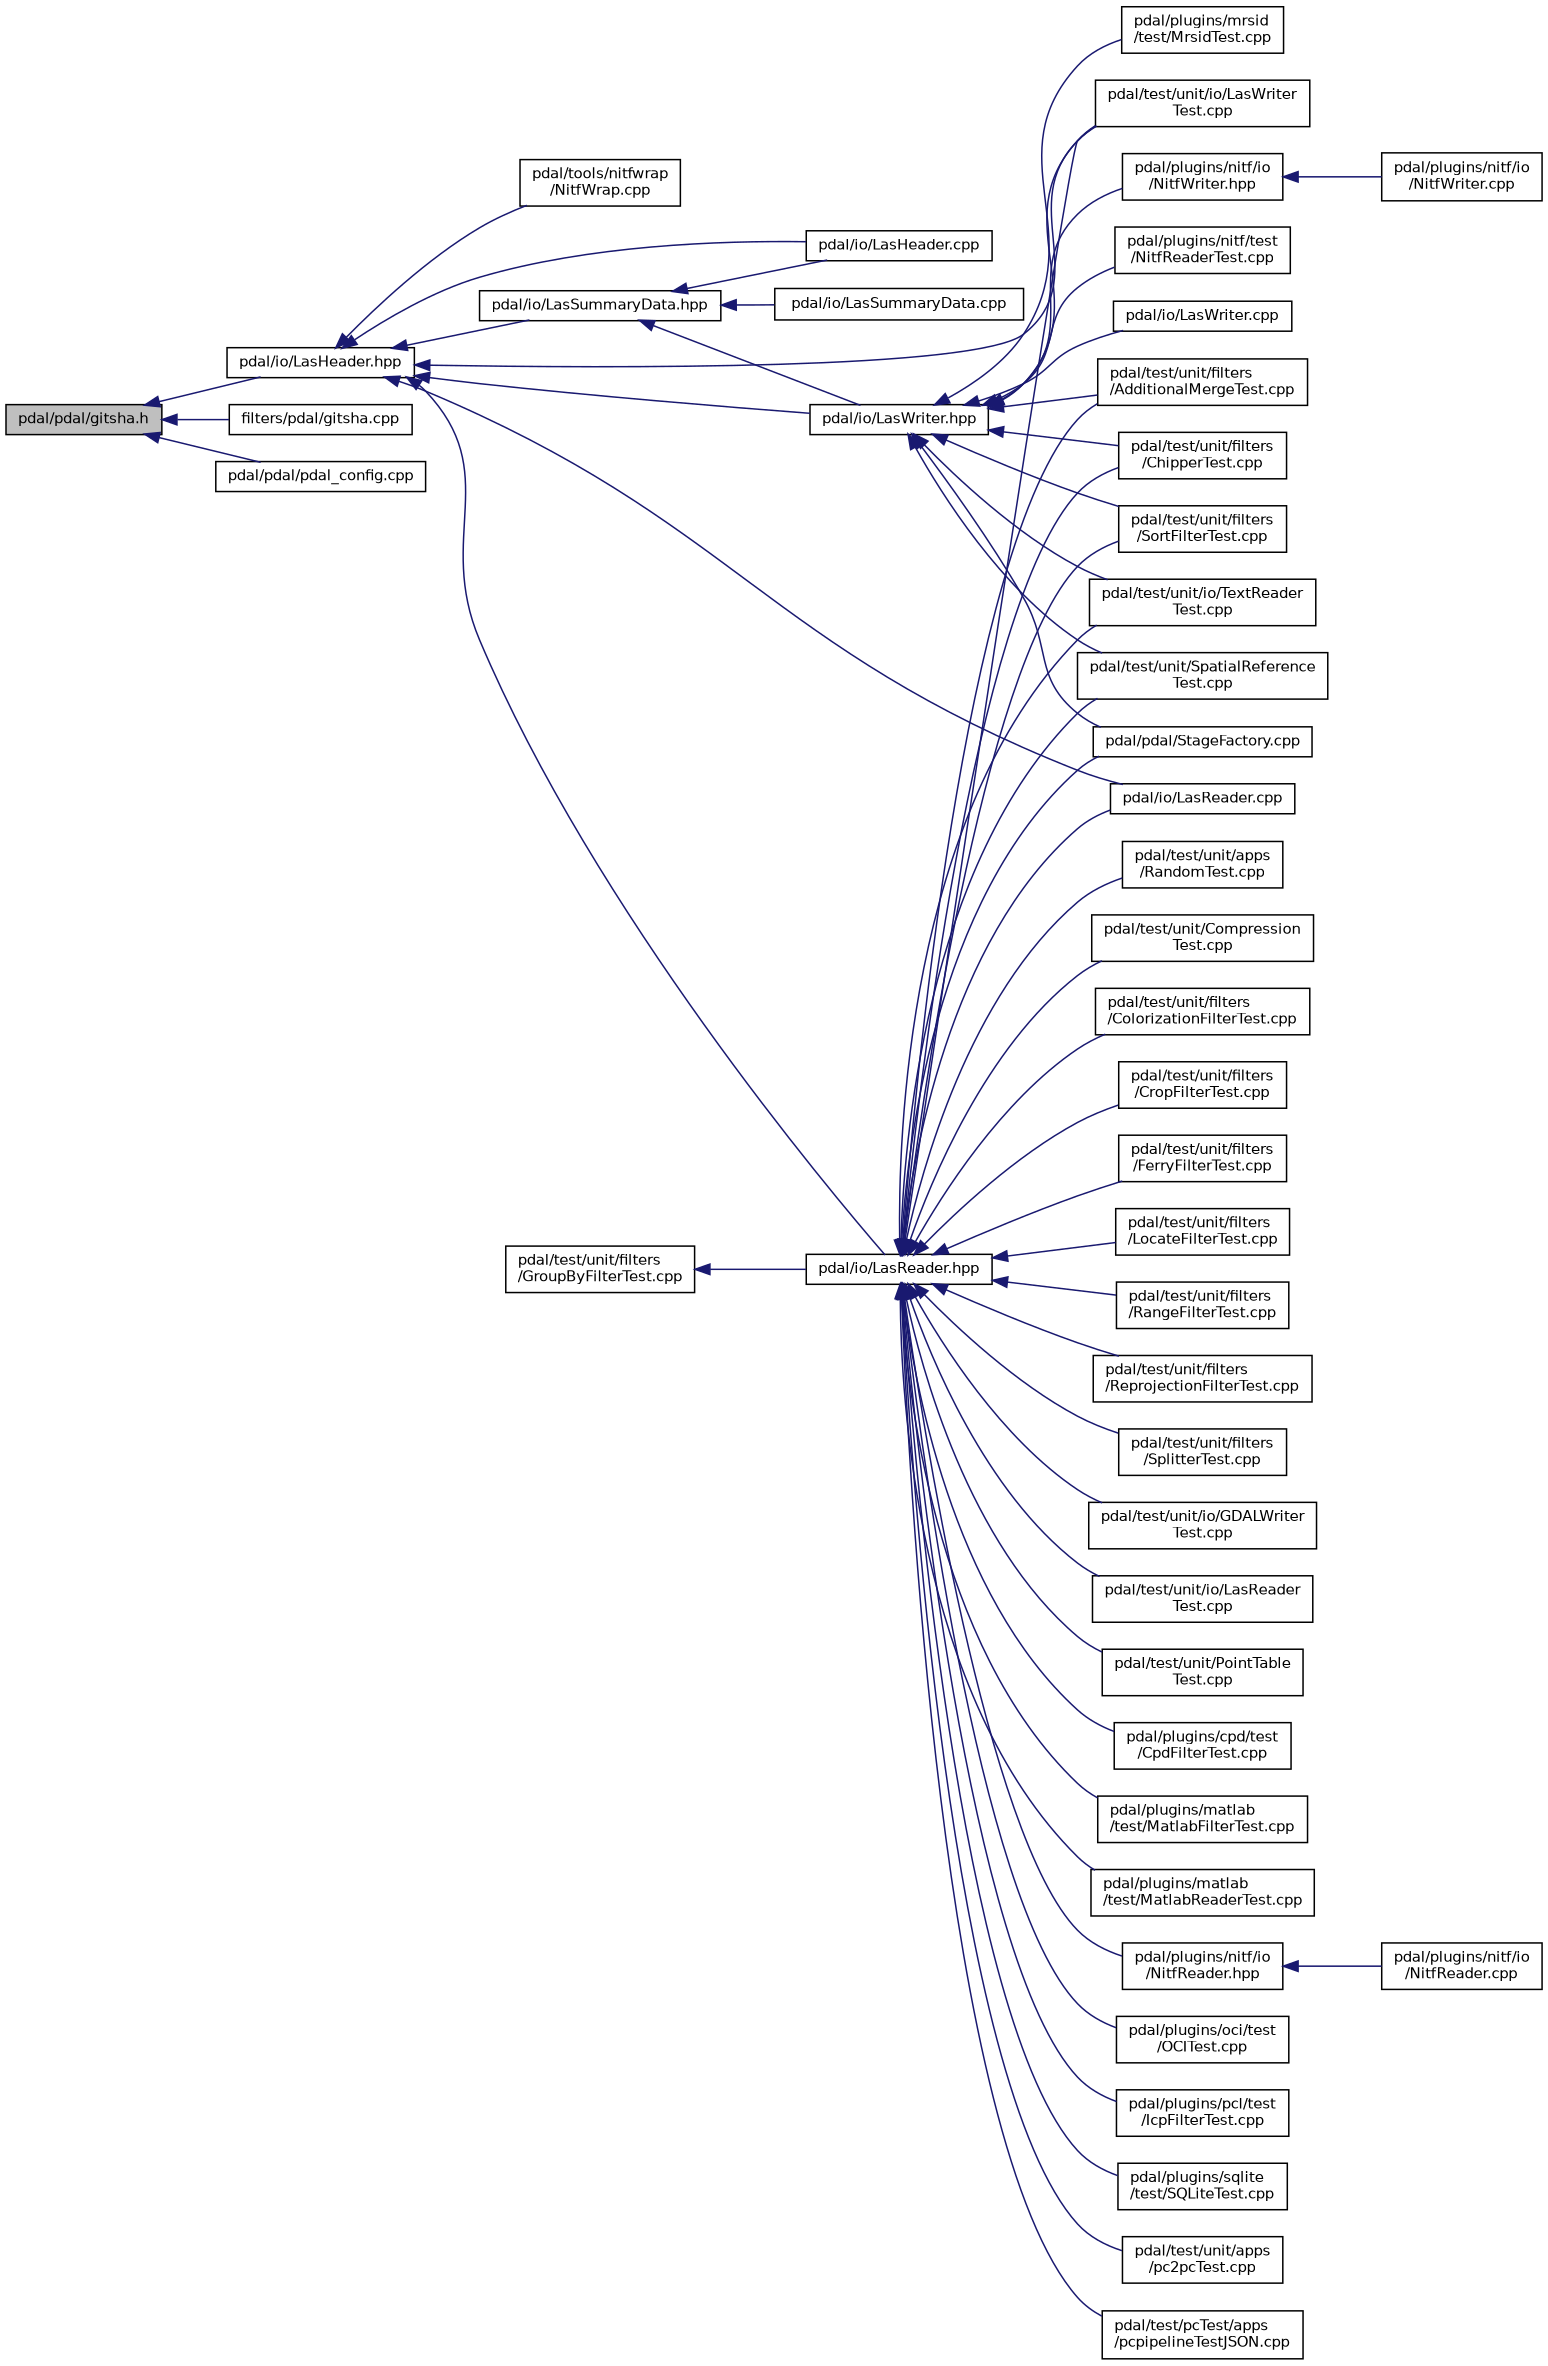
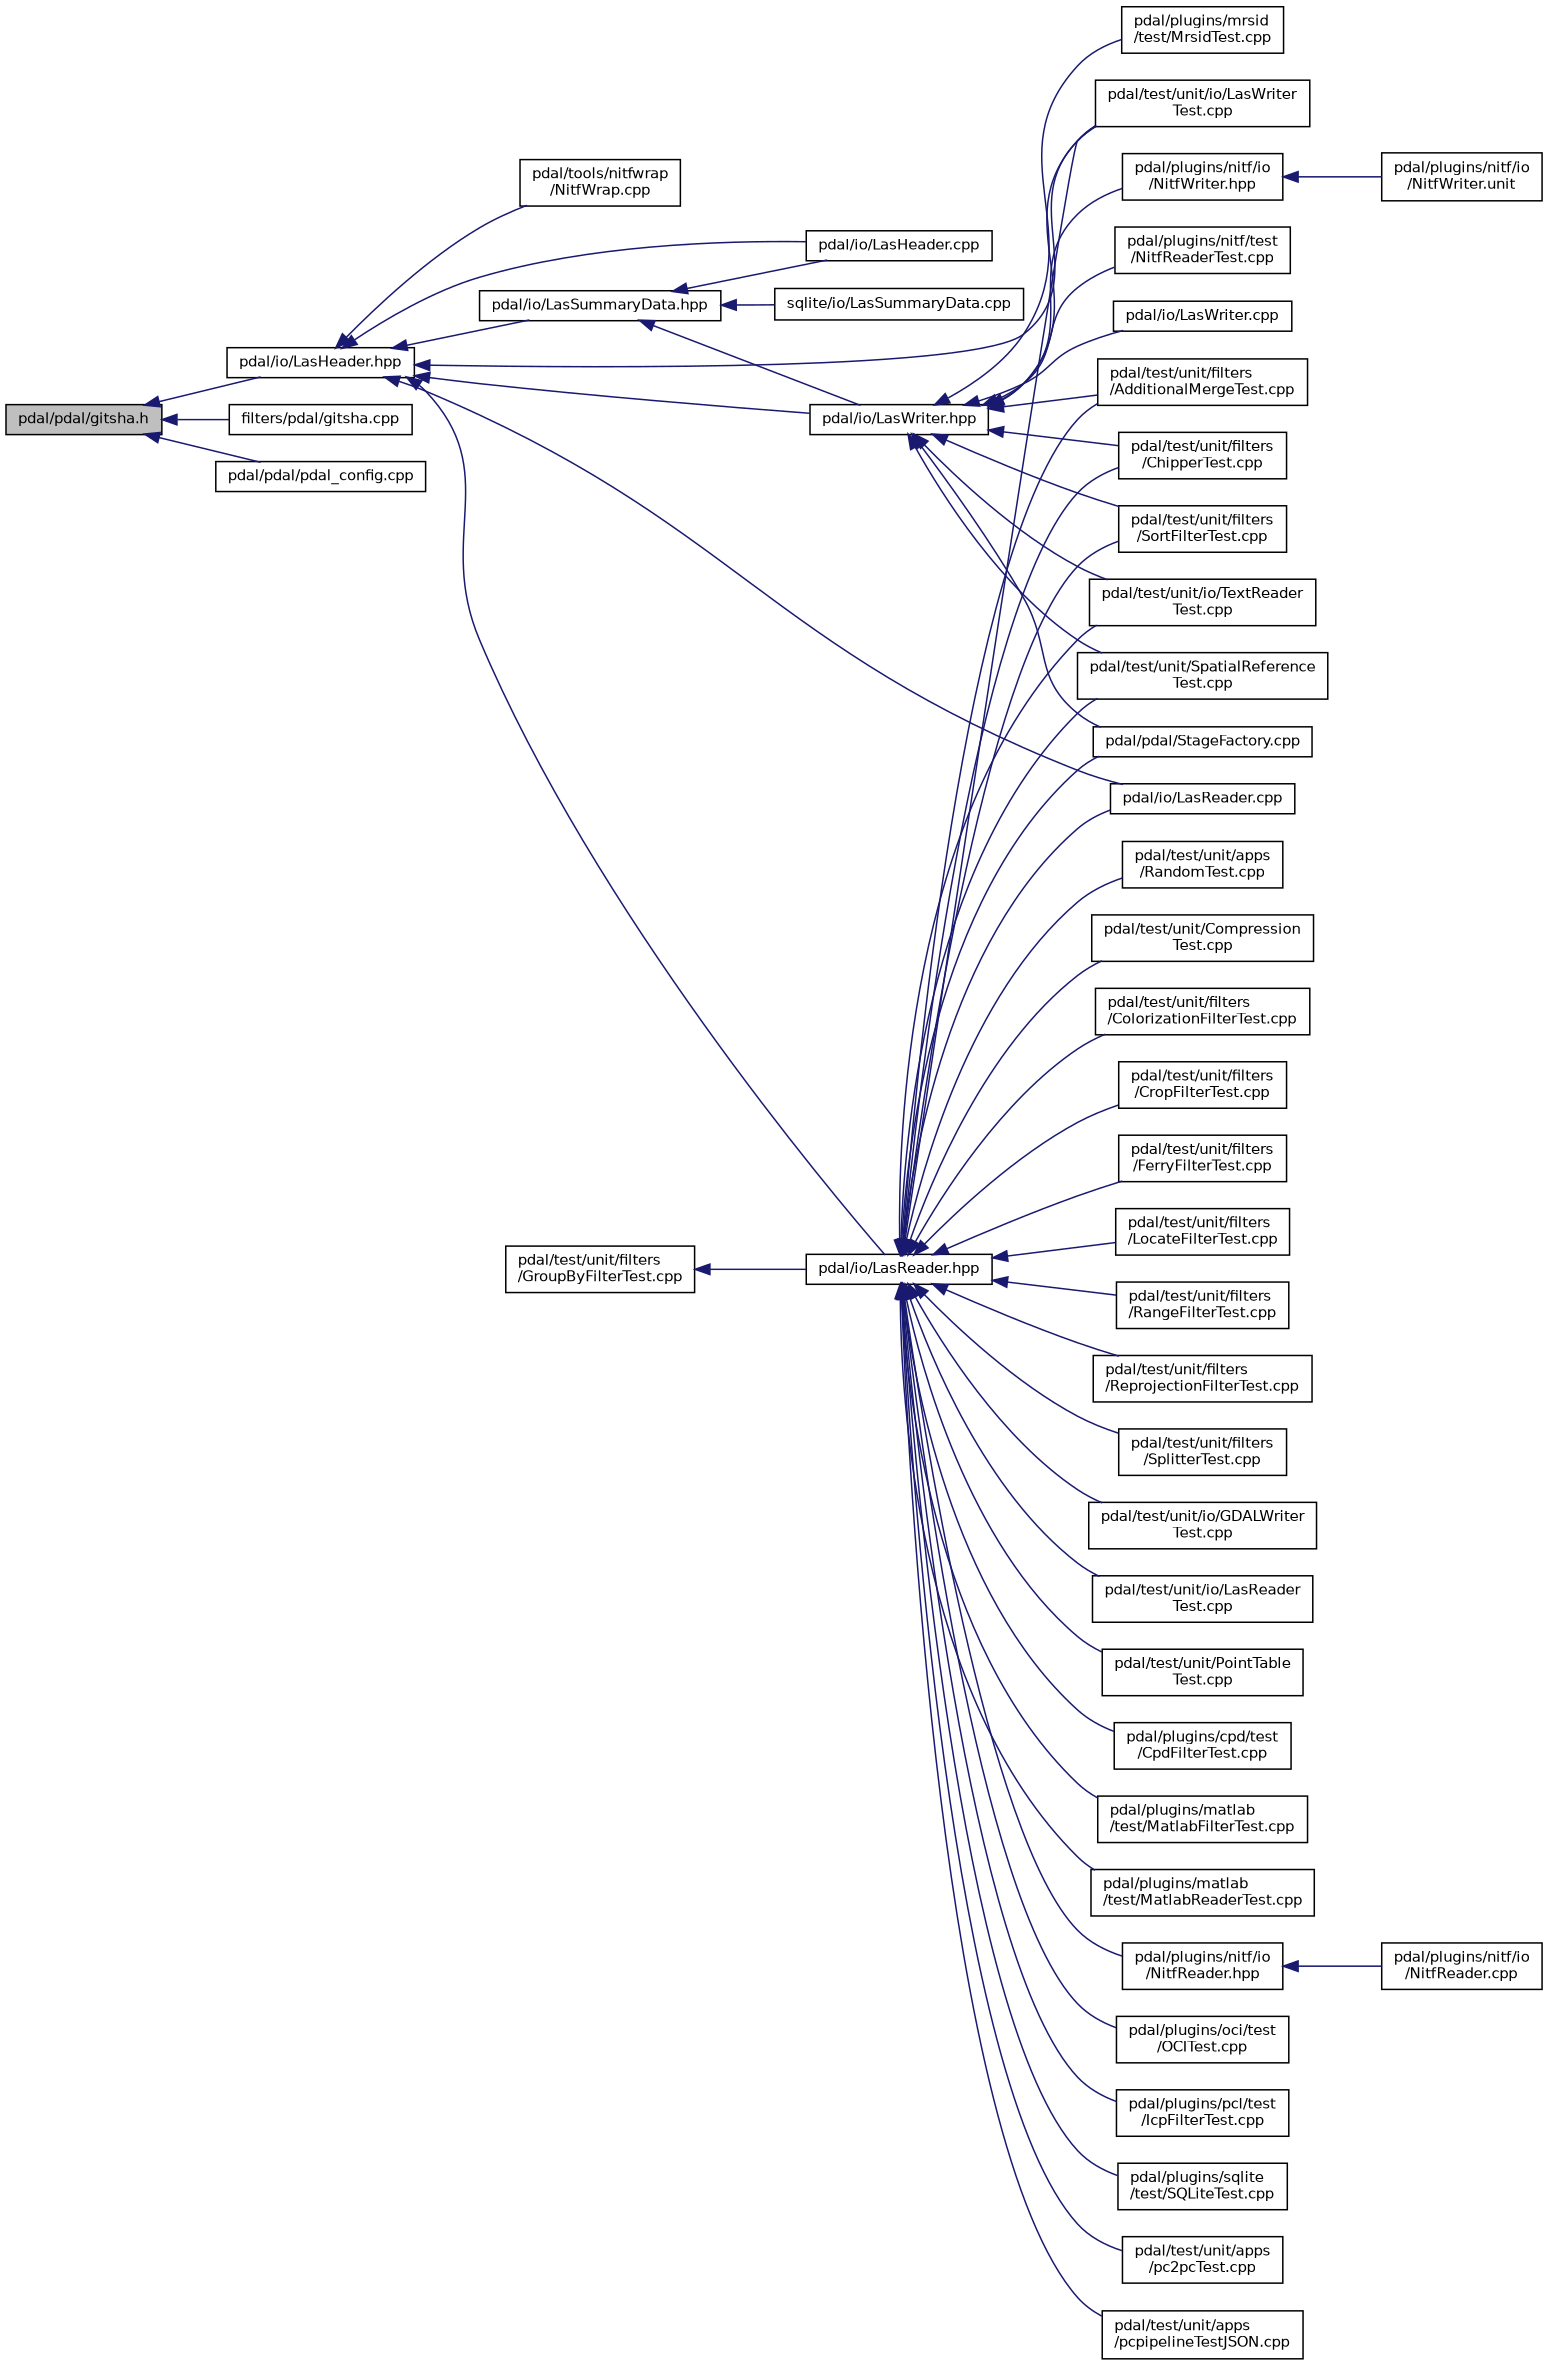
(1462, 177) -> (1462, 177)
(899, 304) -> (899, 304)
(1203, 2335) -> (1203, 2335)
